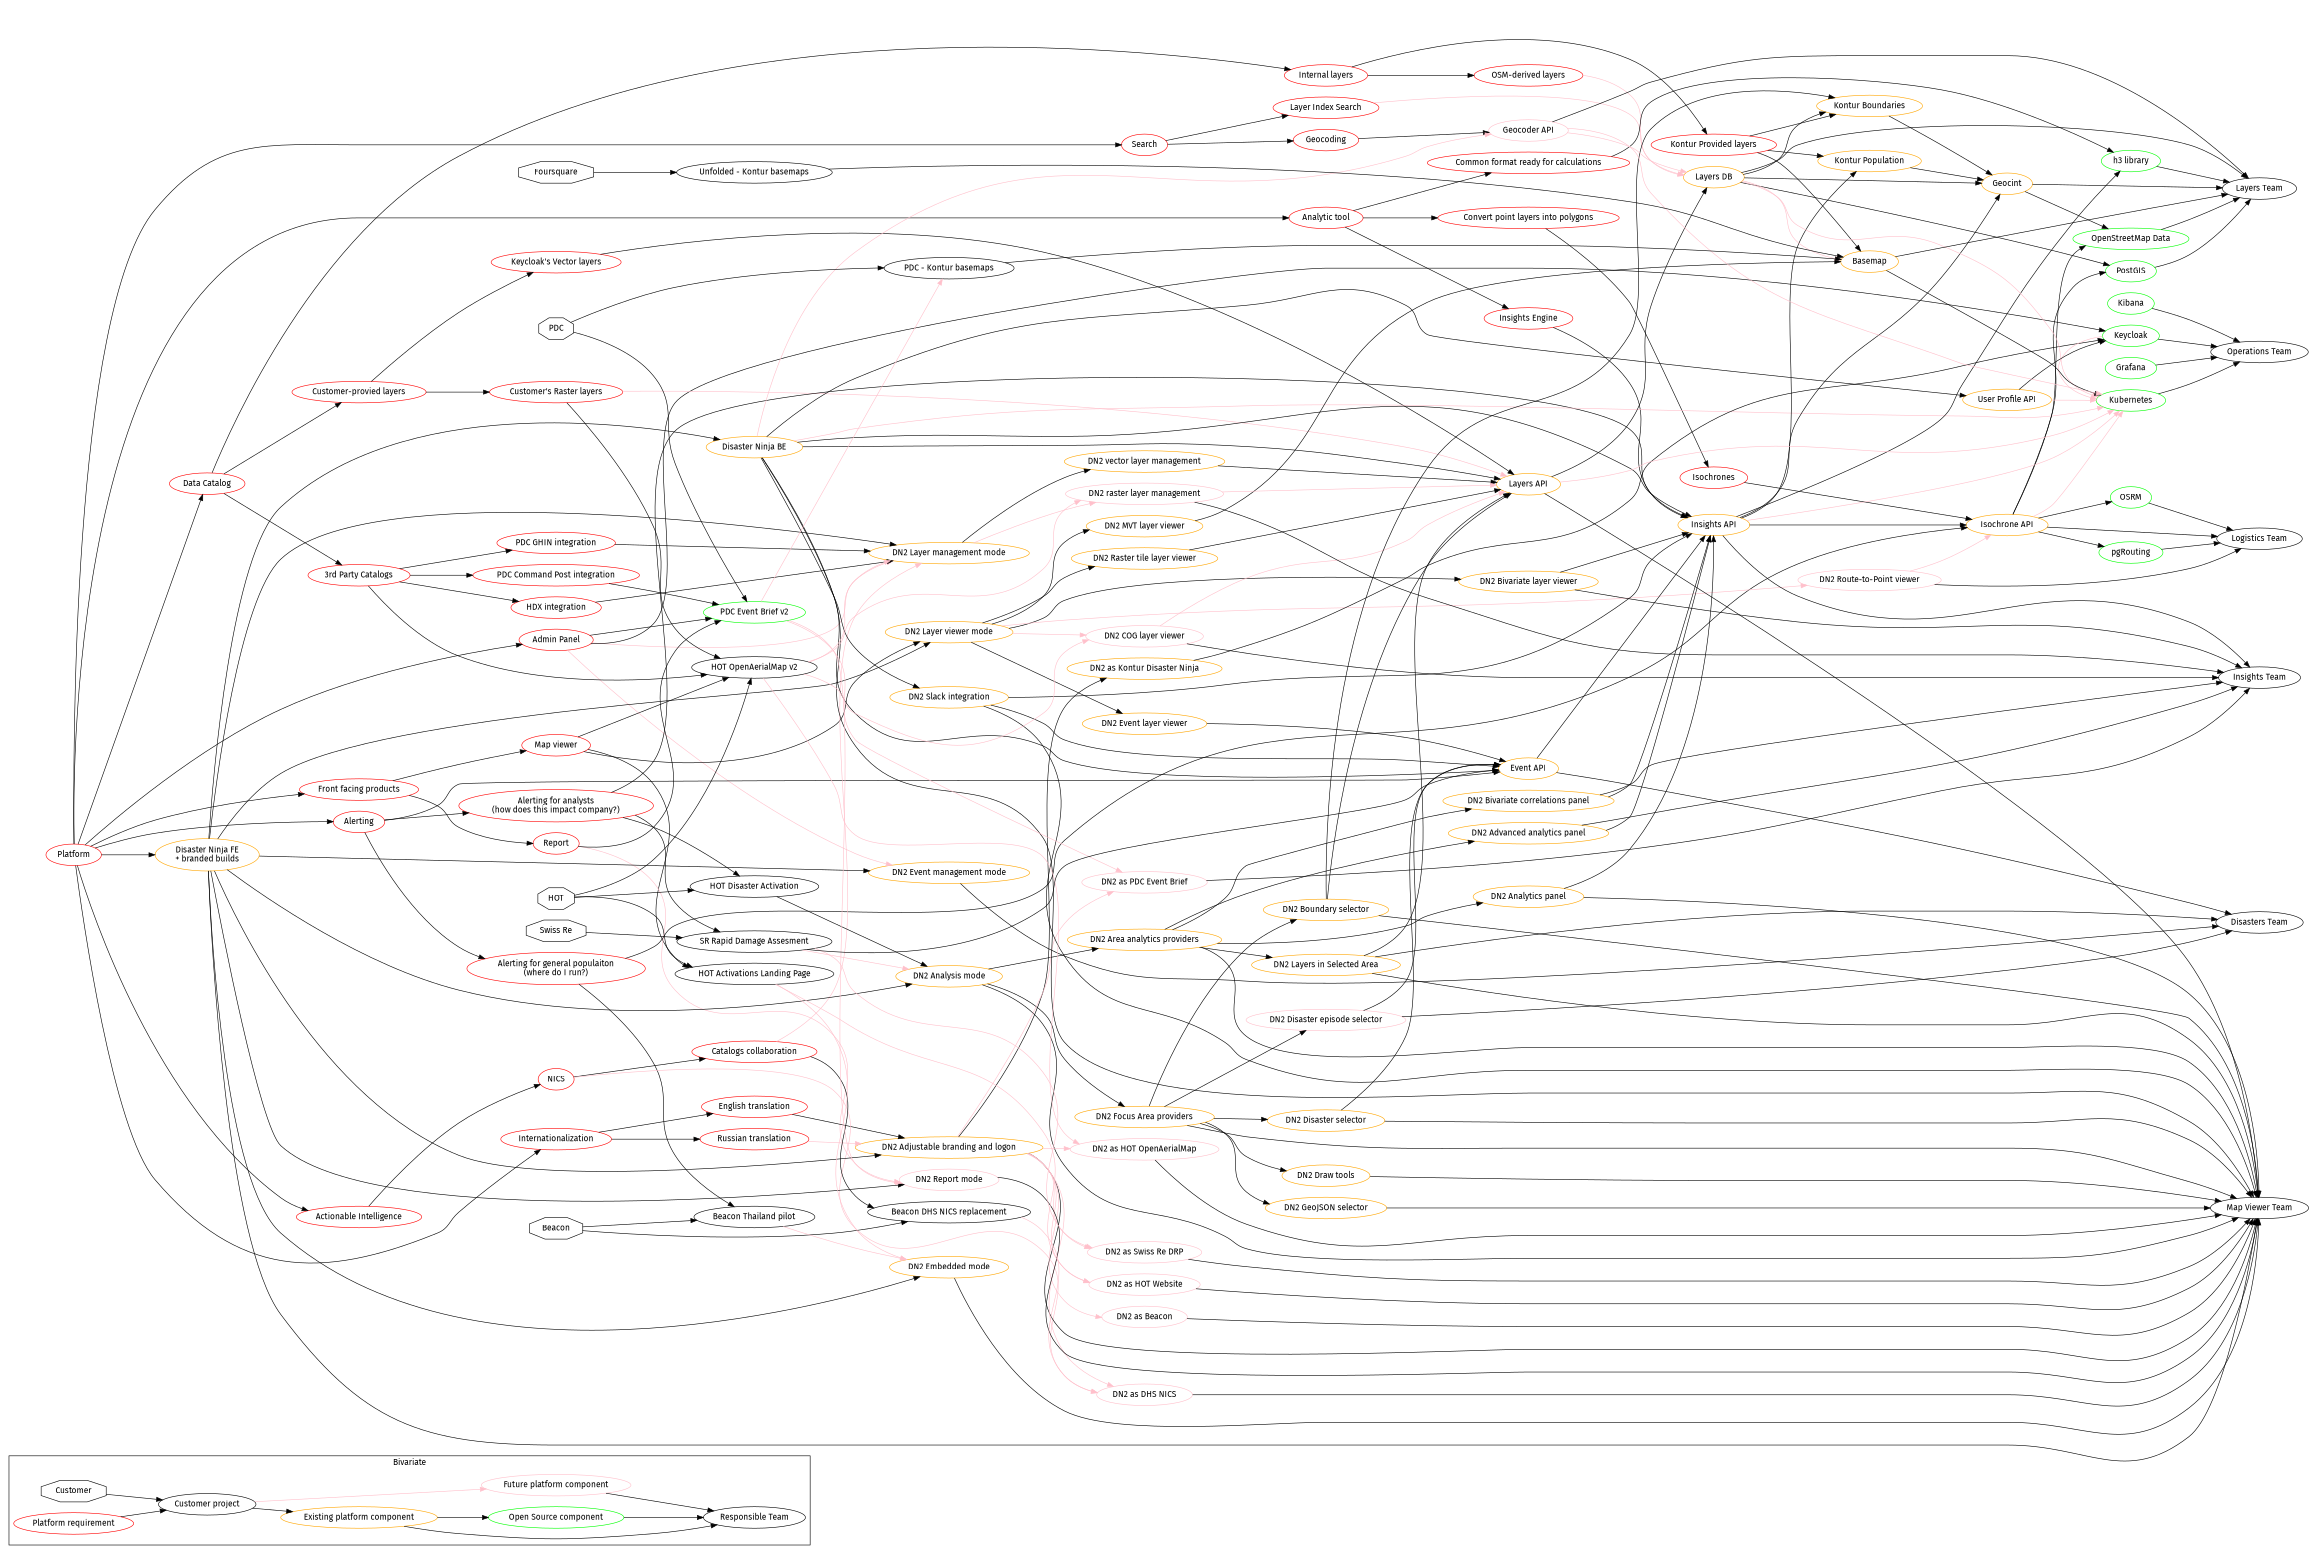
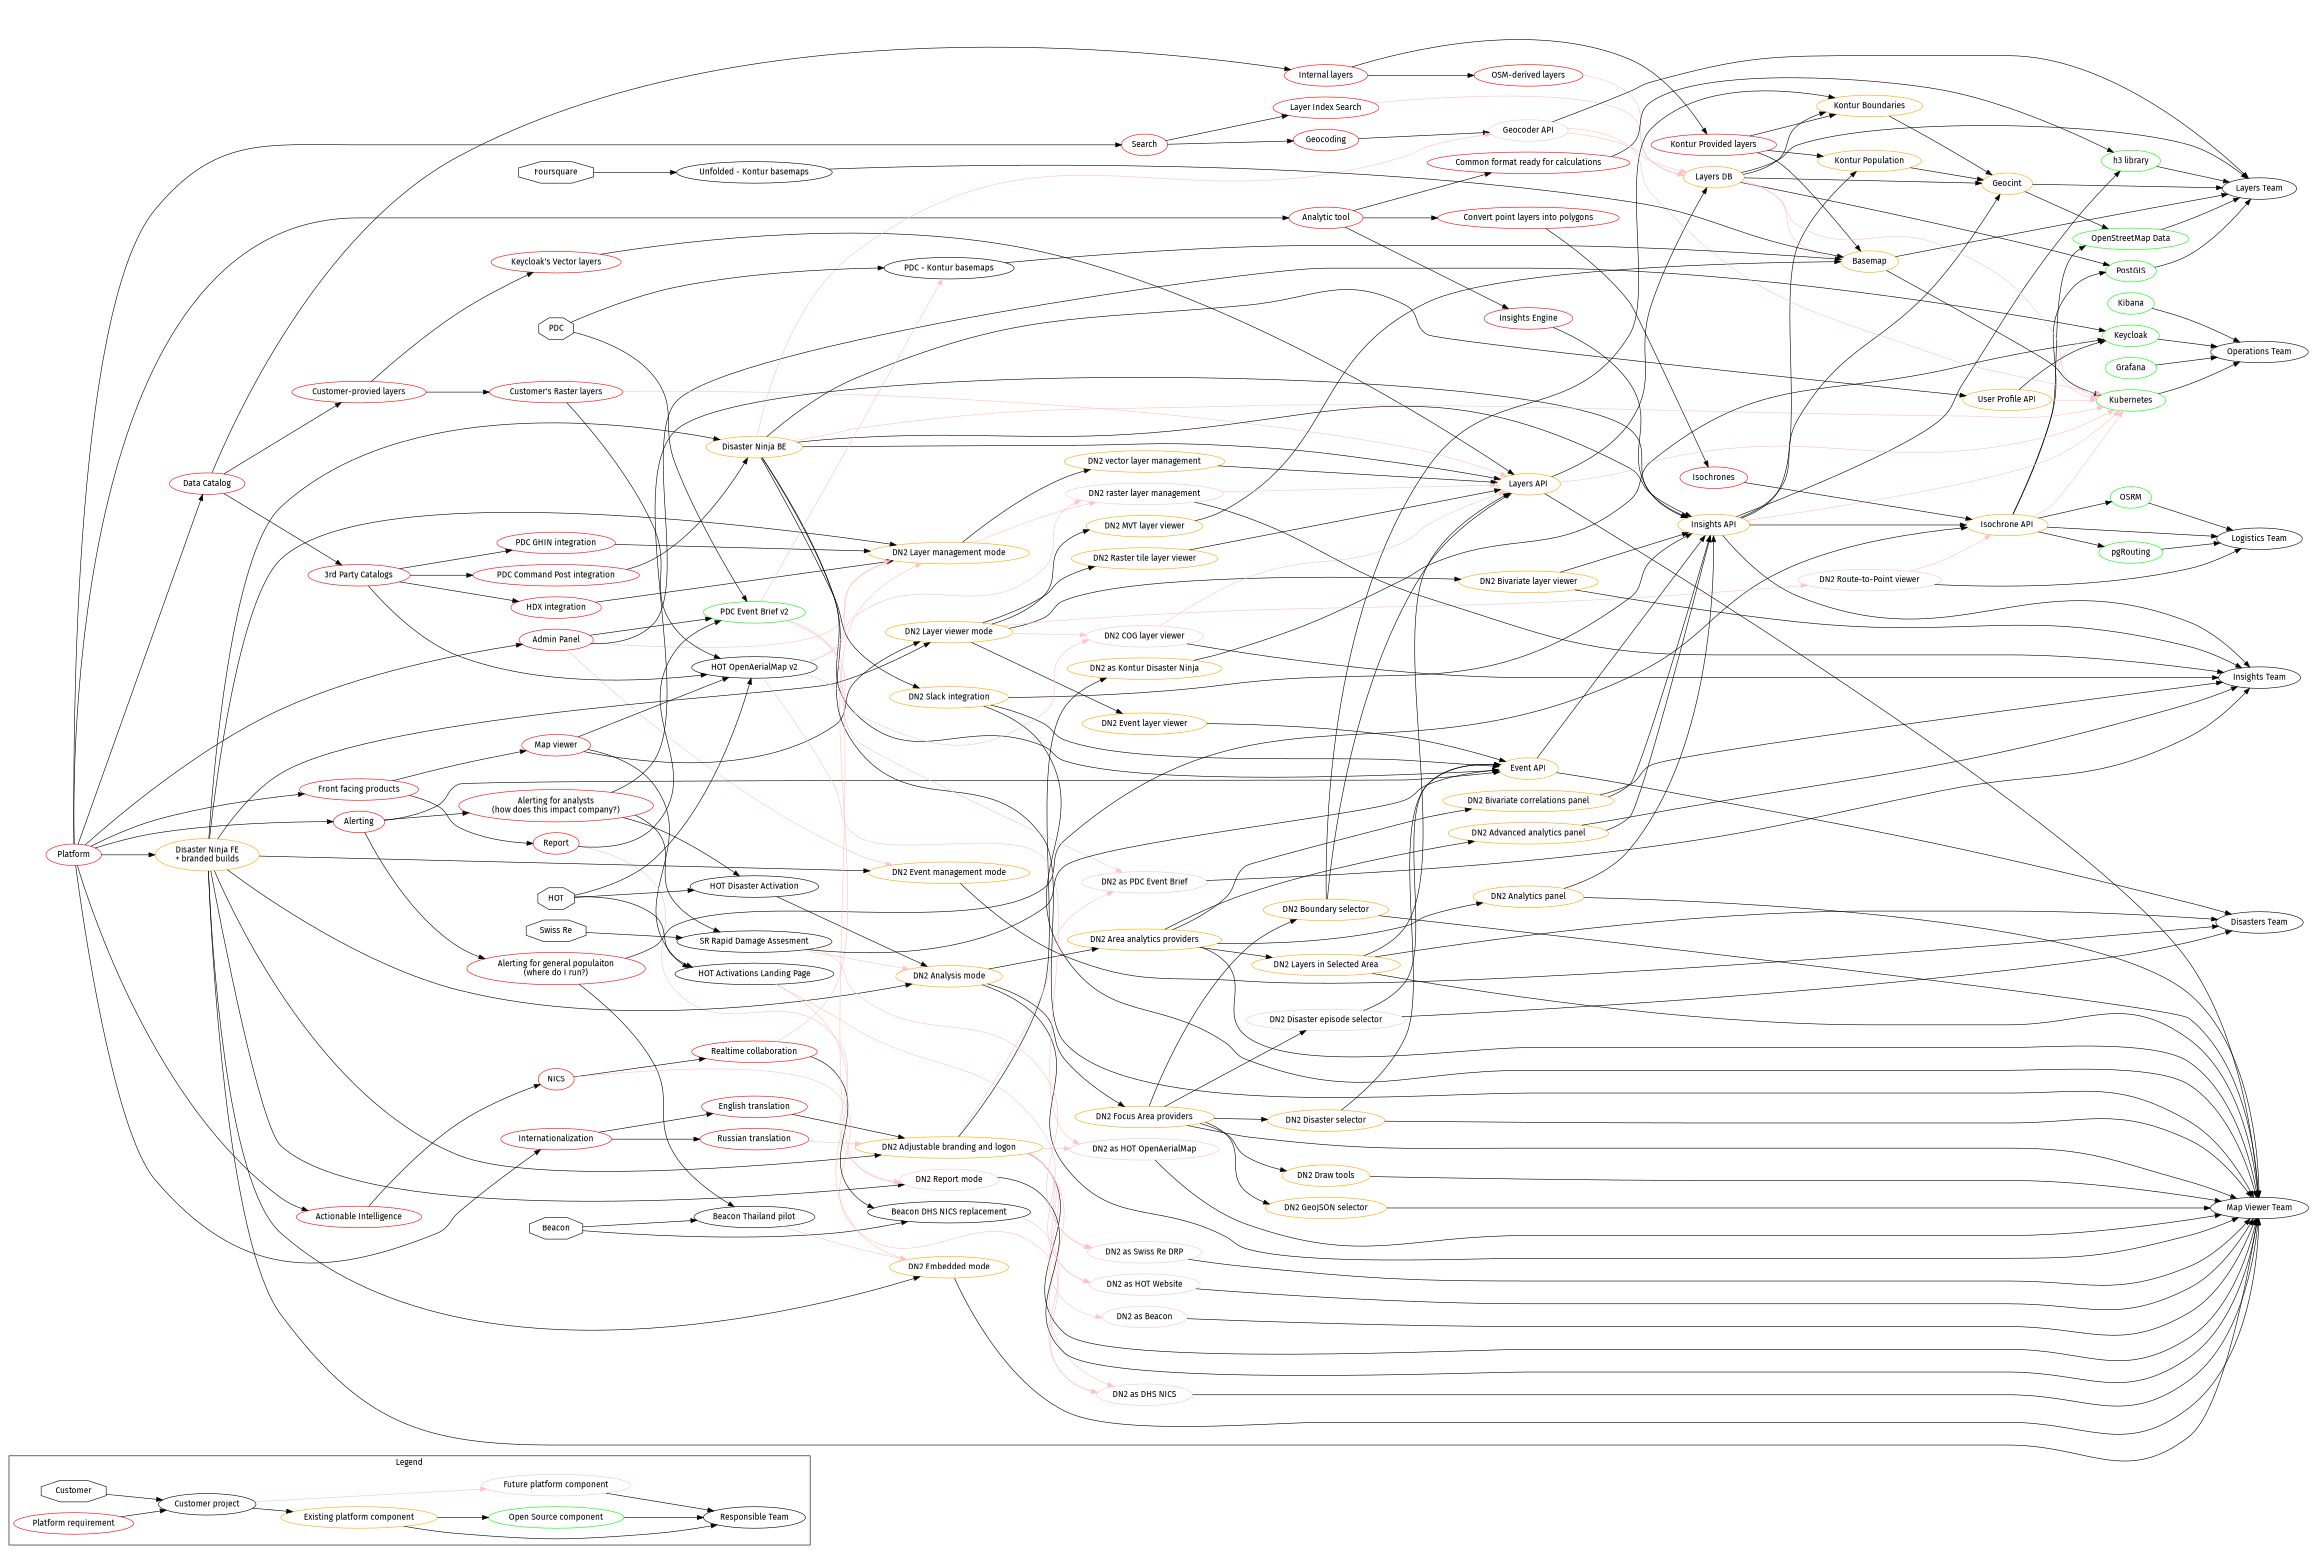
(651, 591) -> (695, 527)
(754, 1052) -> (754, 1052)
(410, 1463) -> (410, 1463)
